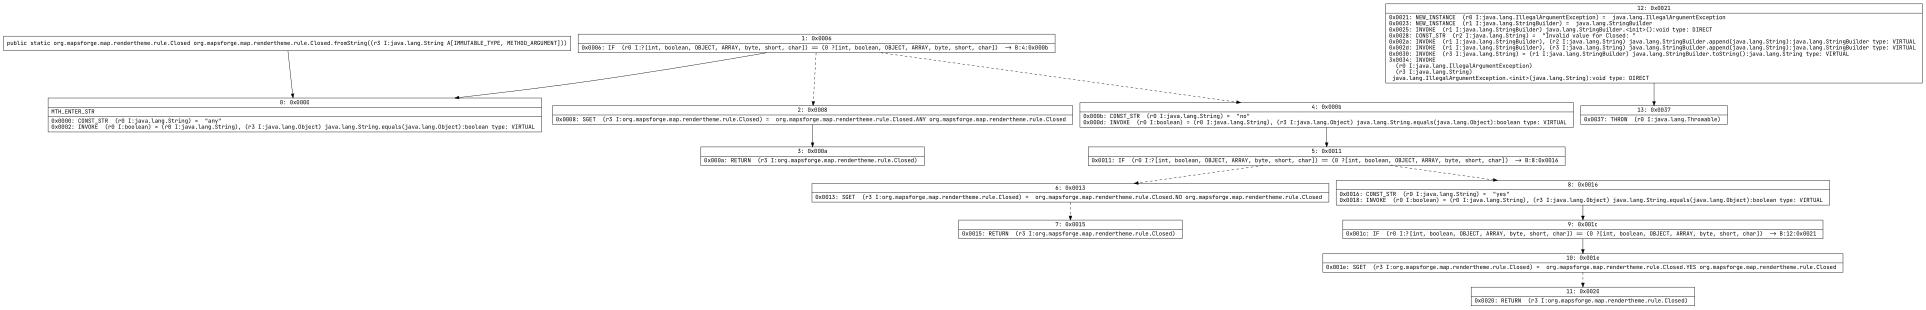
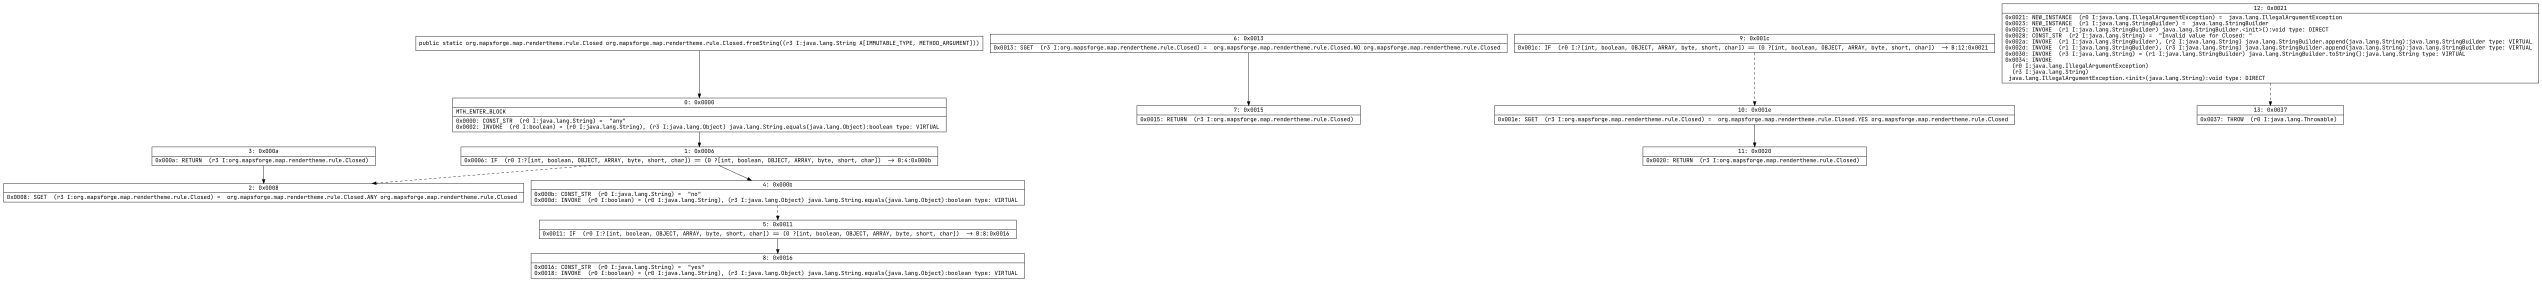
(1416, 60) -> (2032, 60)
(1059, 77) -> (733, 172)
(613, 78) -> (699, 137)
(1654, 92) -> (2270, 92)
(73, 112) -> (481, 112)
(813, 134) -> (264, 172)
(1327, 135) -> (778, 211)
(1442, 173) -> (778, 244)
(1201, 174) -> none
(1070, 209) -> (1249, 77)
(1583, 211) -> none
(1583, 244) -> (1755, 77)
(1583, 278) -> (1755, 134)
